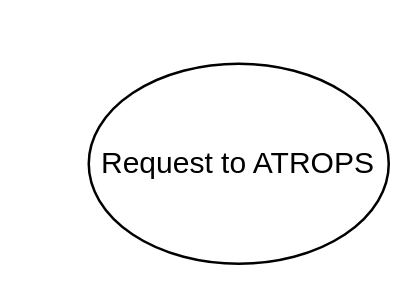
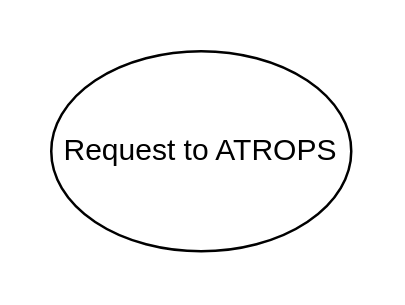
(239, 164) -> (201, 151)
